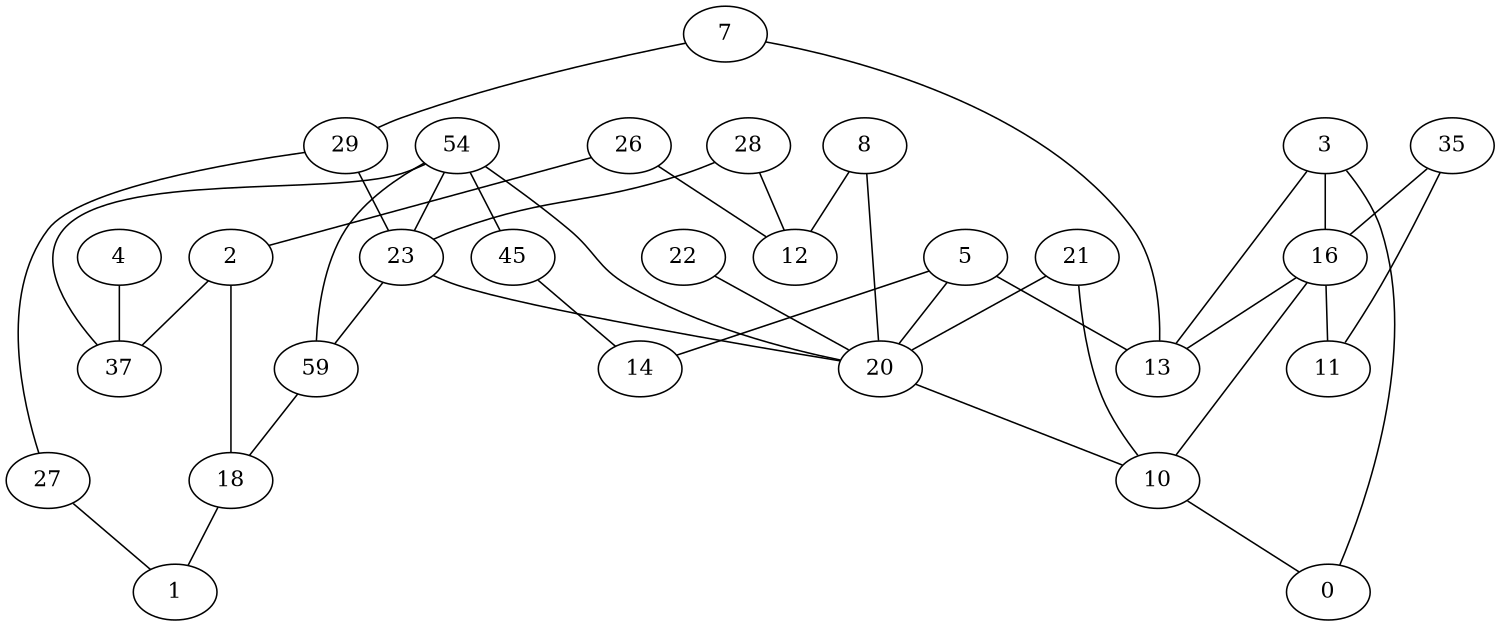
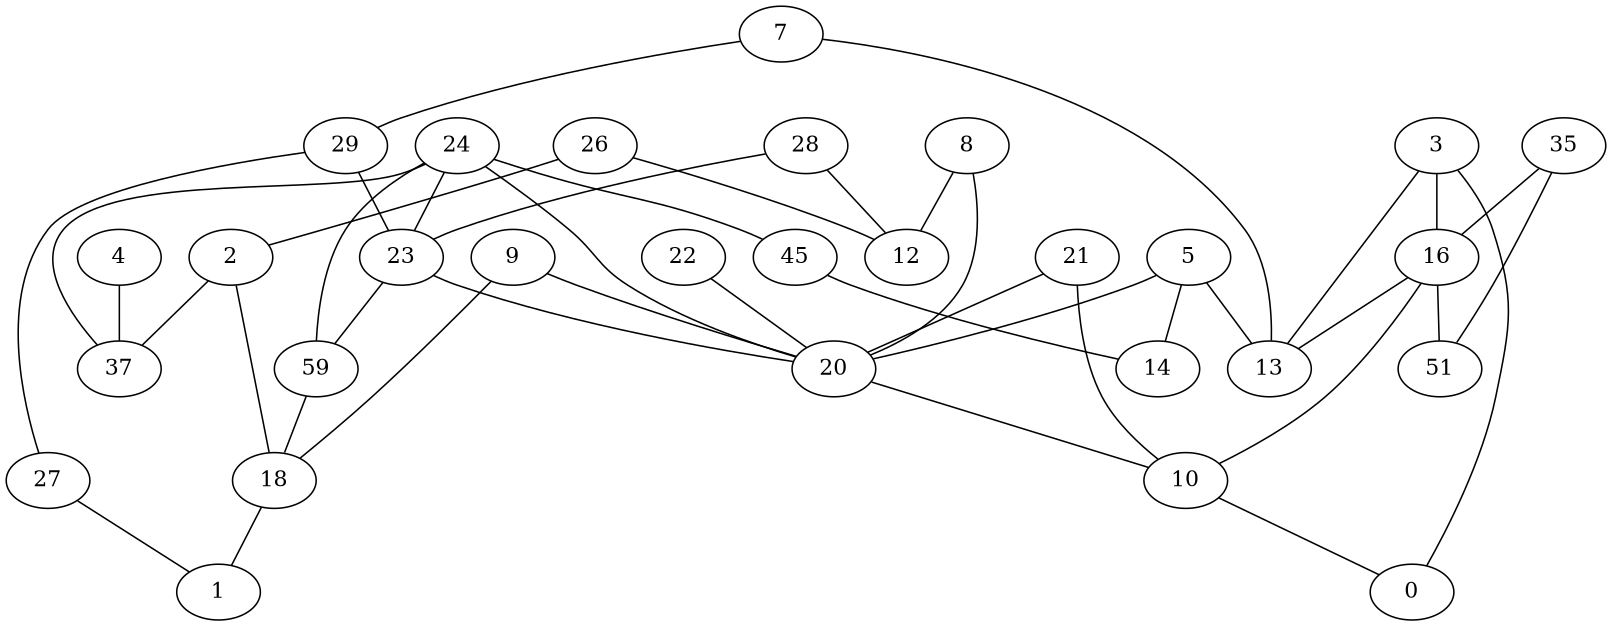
(457, 146) -> (457, 146)
none -> (513, 257)
(1328, 369) -> (1440, 369)
